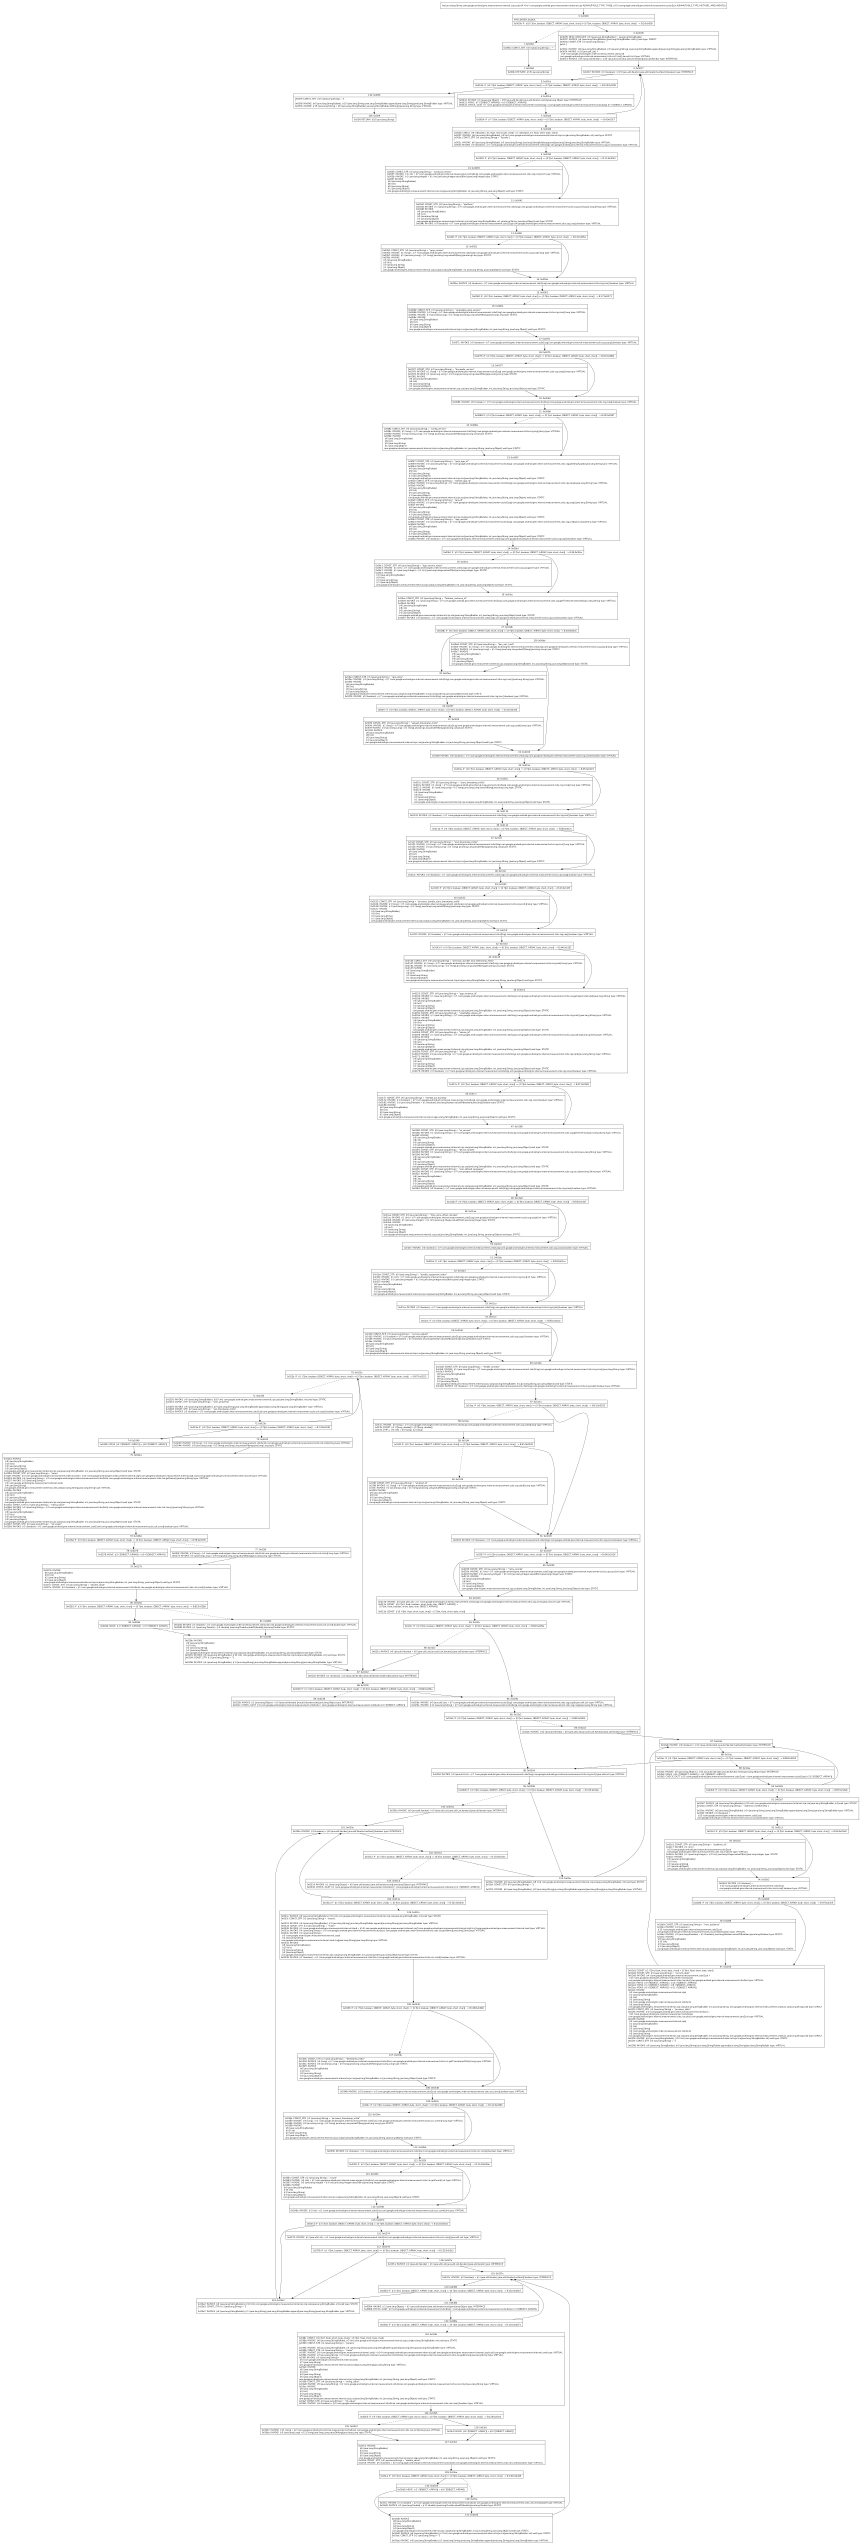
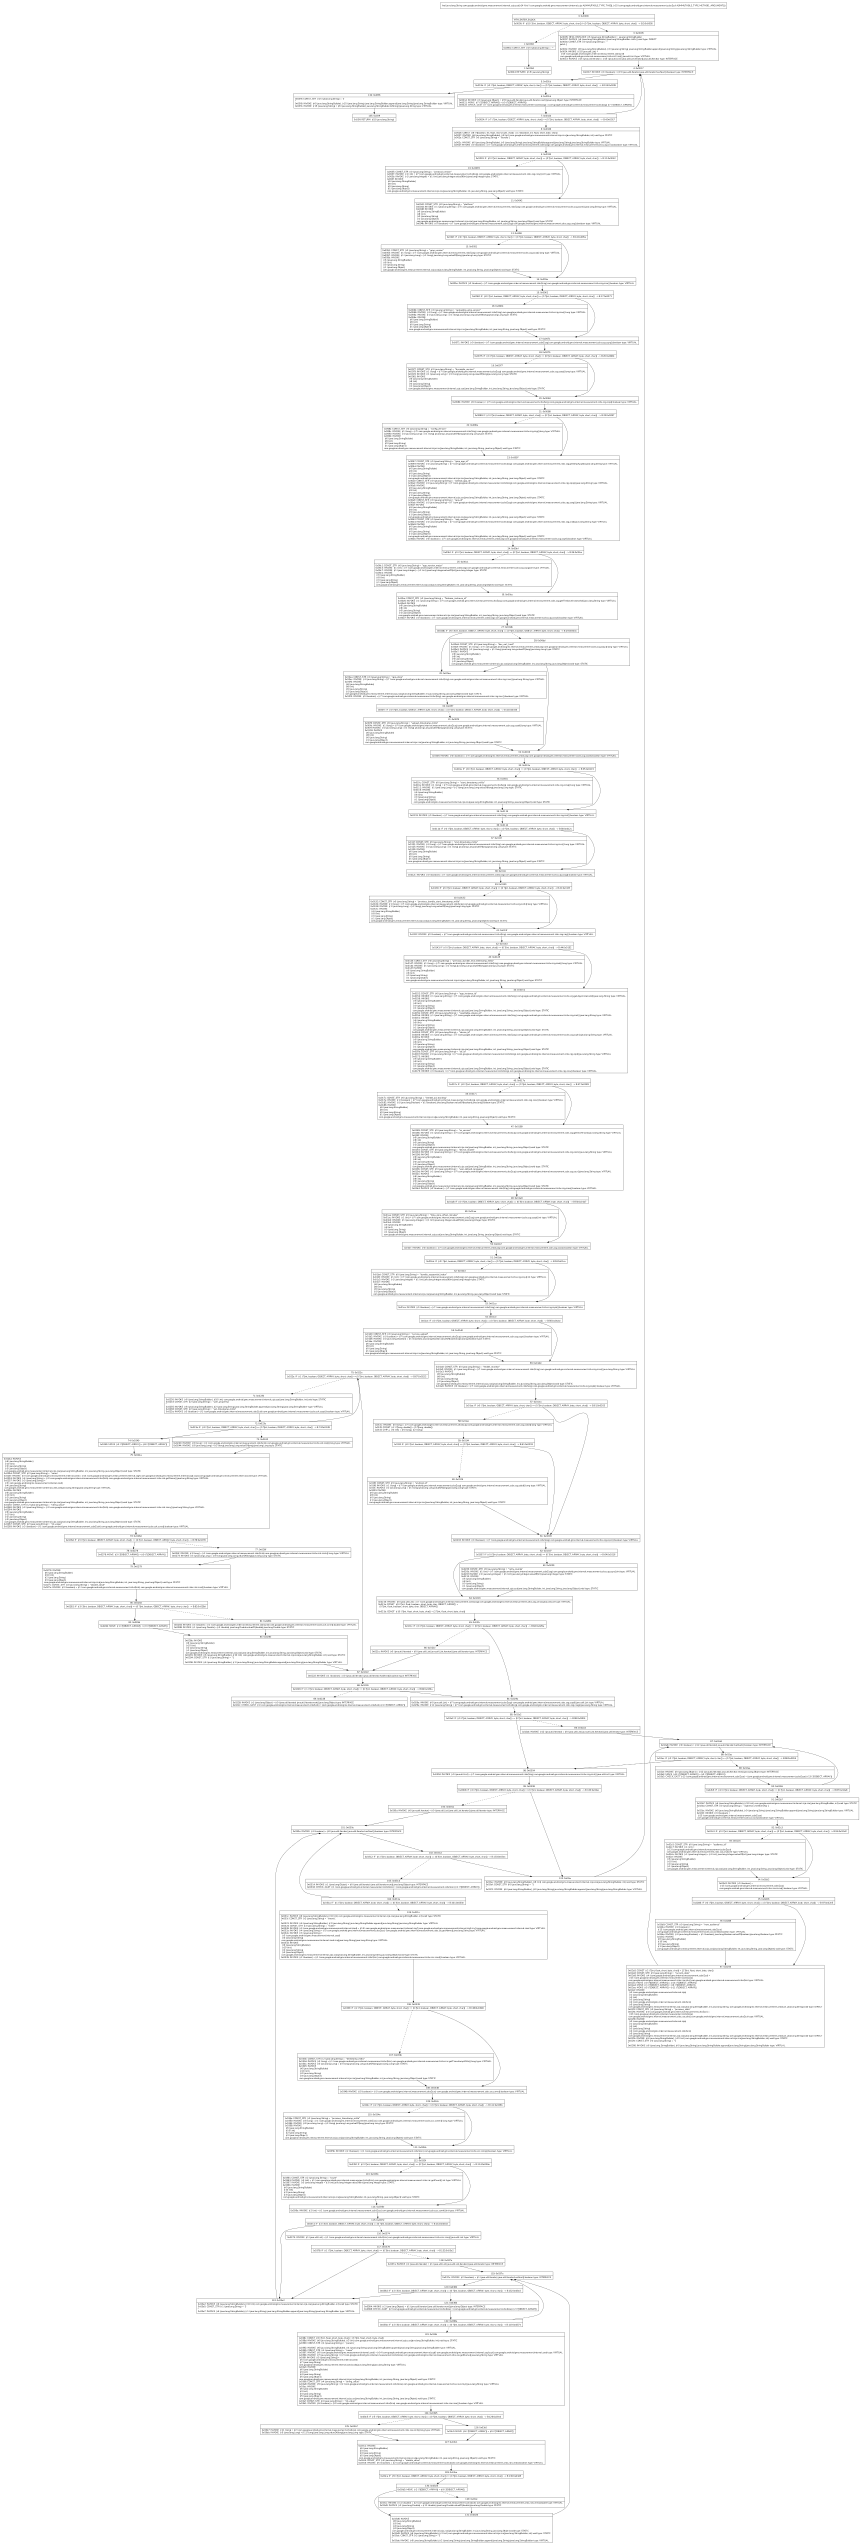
none -> (595, 317)
(494, 1868) -> (491, 1868)
(469, 2485) -> (449, 2494)
